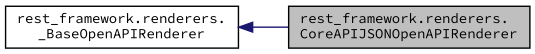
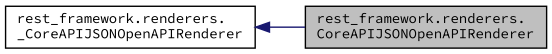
(122, 27) -> (130, 27)
